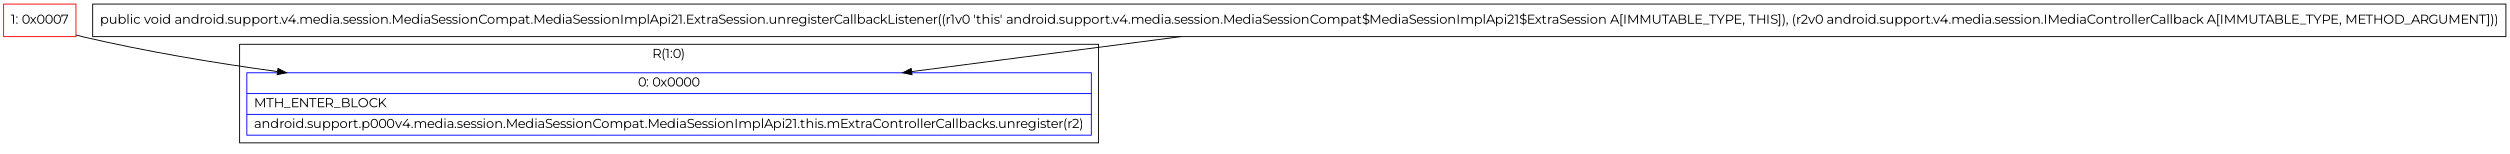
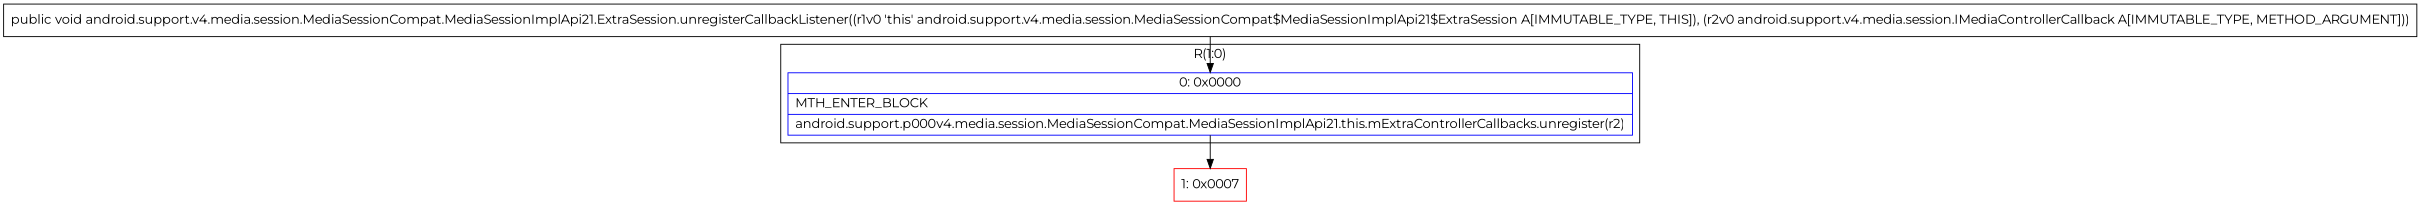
(176, 56) -> (1210, 148)
